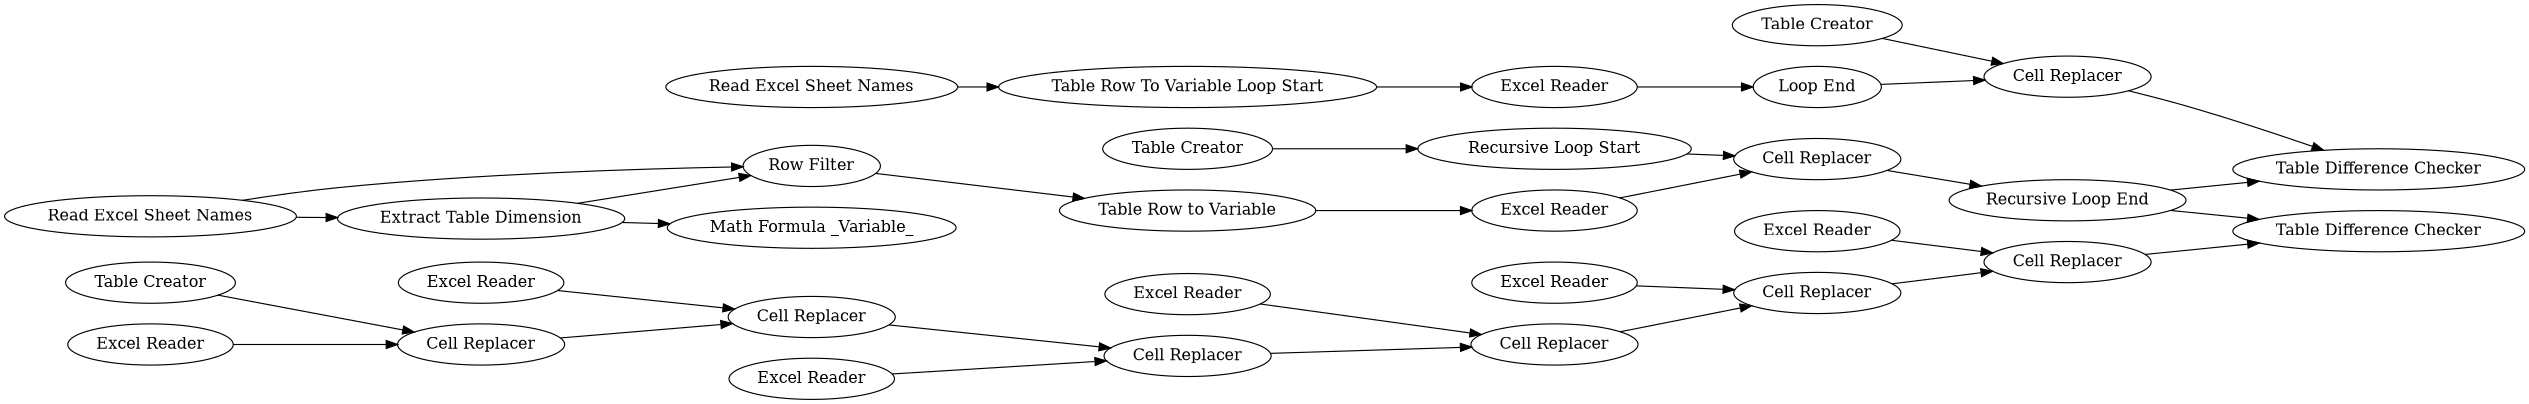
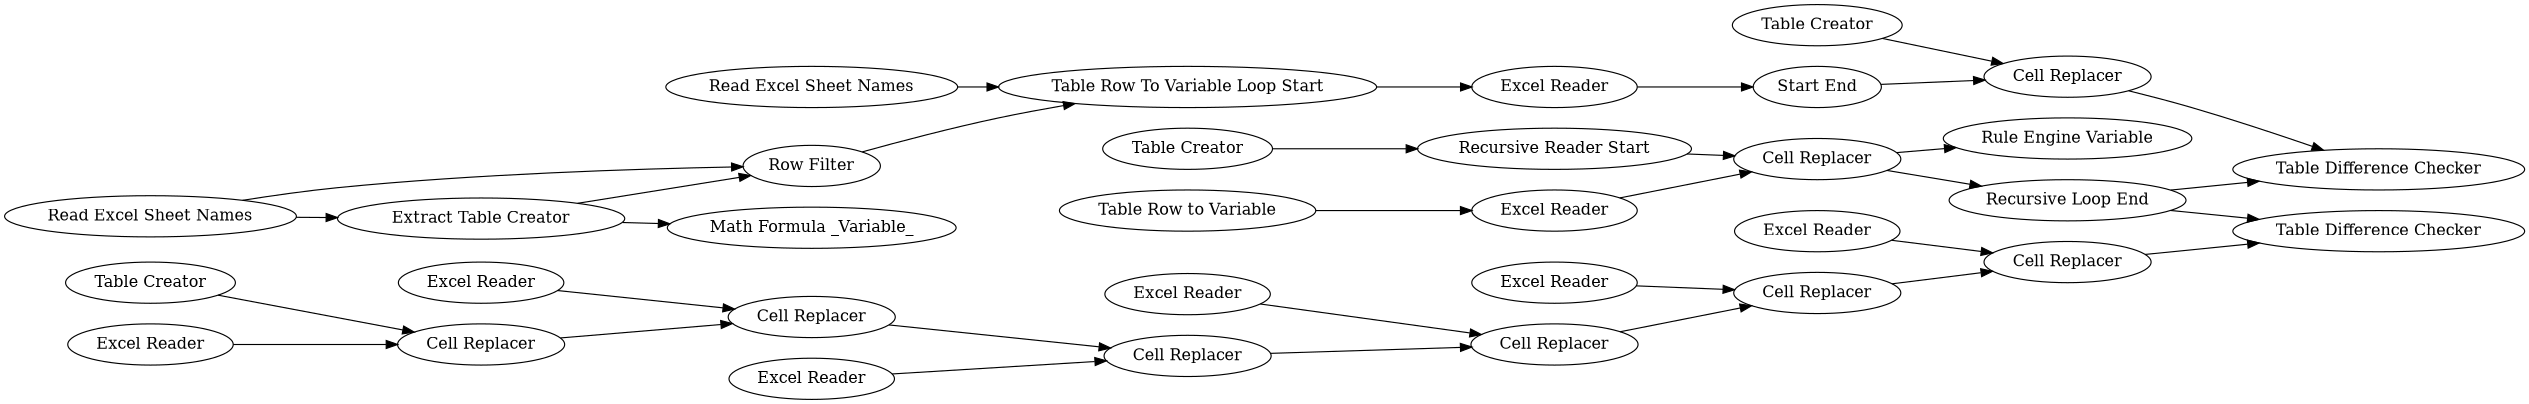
(1817, 87) -> (1817, 87)
none -> (2068, 138)
(1554, 149) -> (1554, 149)
(974, 185) -> (962, 126)
(481, 219) -> (481, 219)
